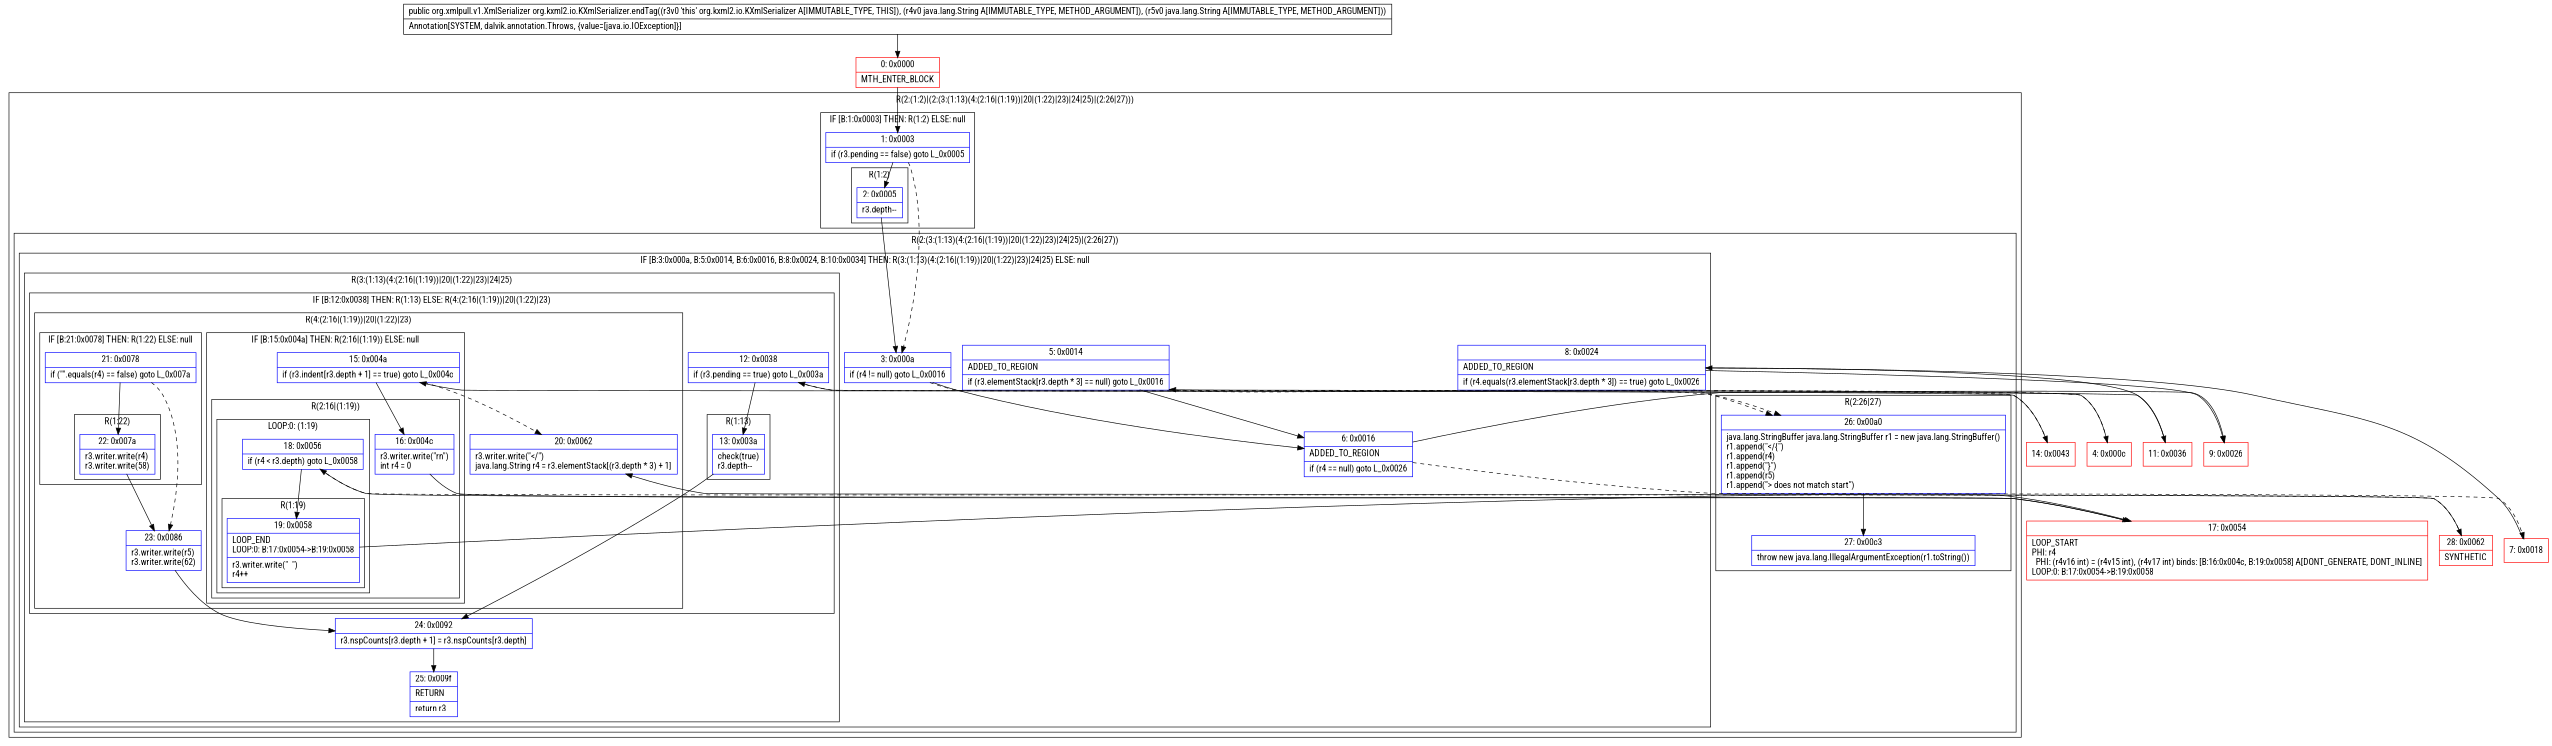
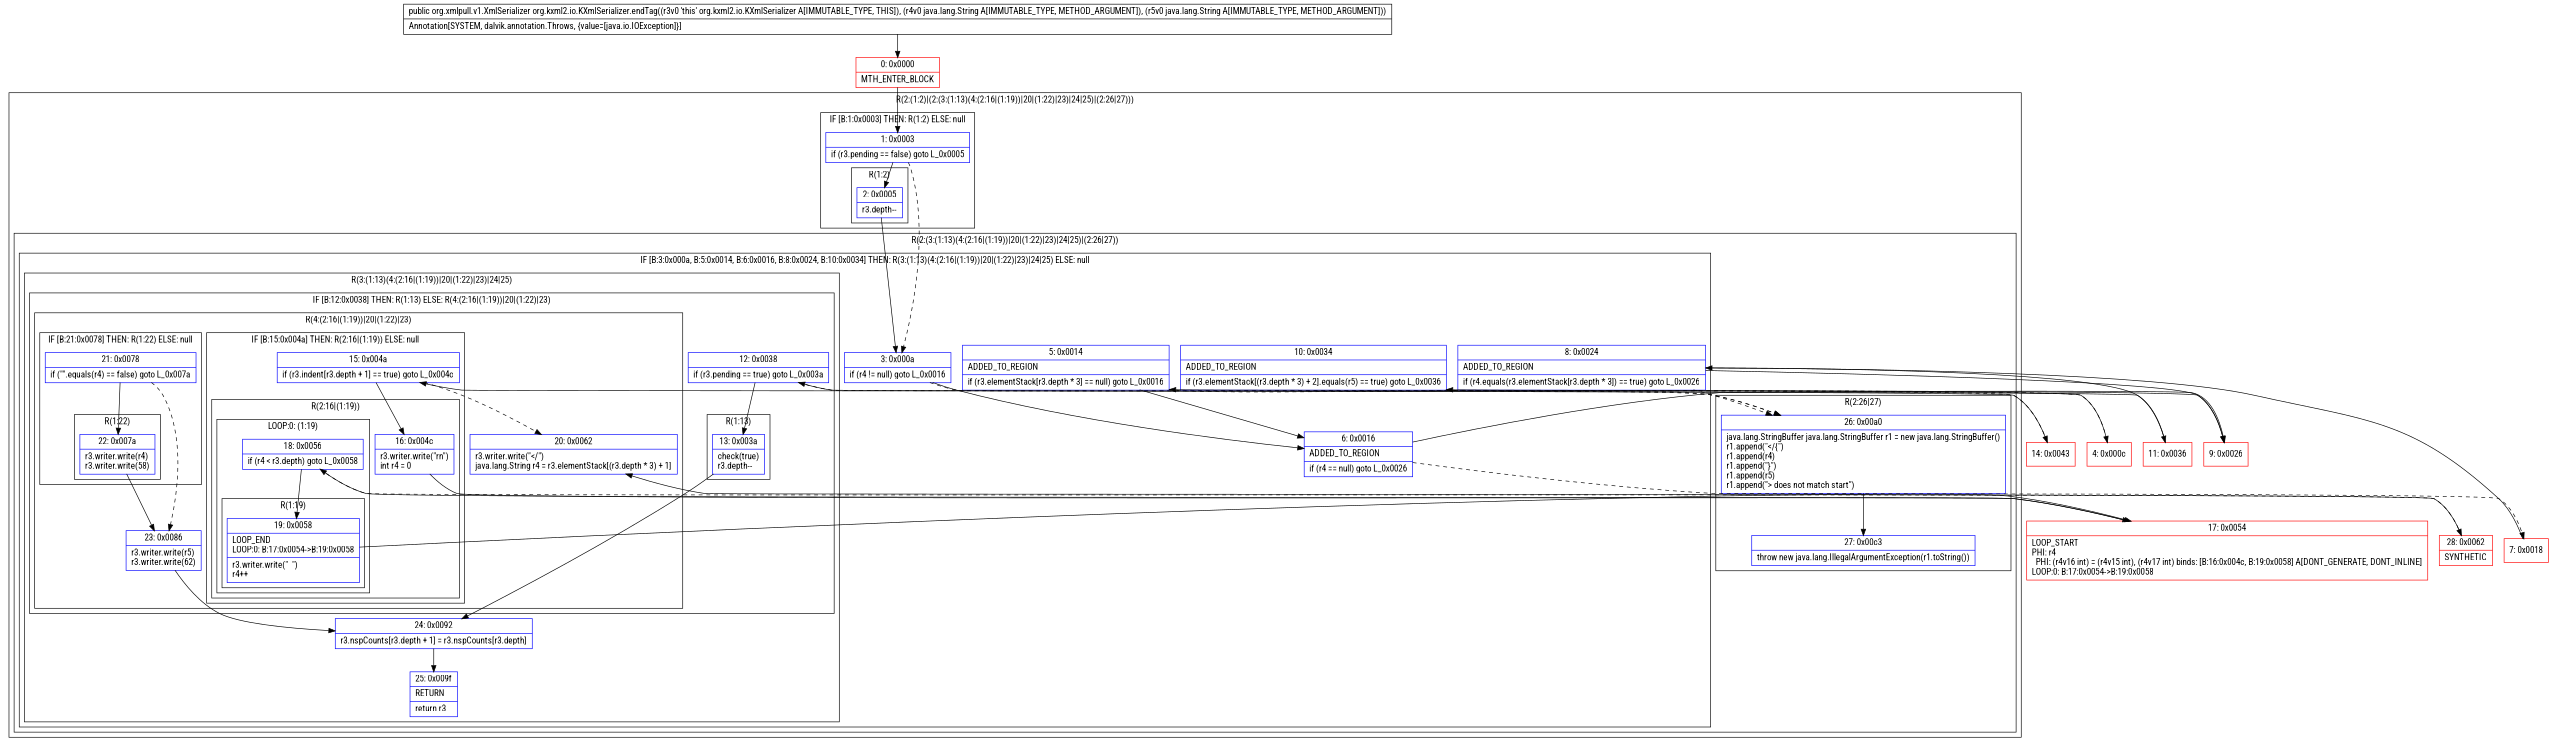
none -> (1313, 368)
